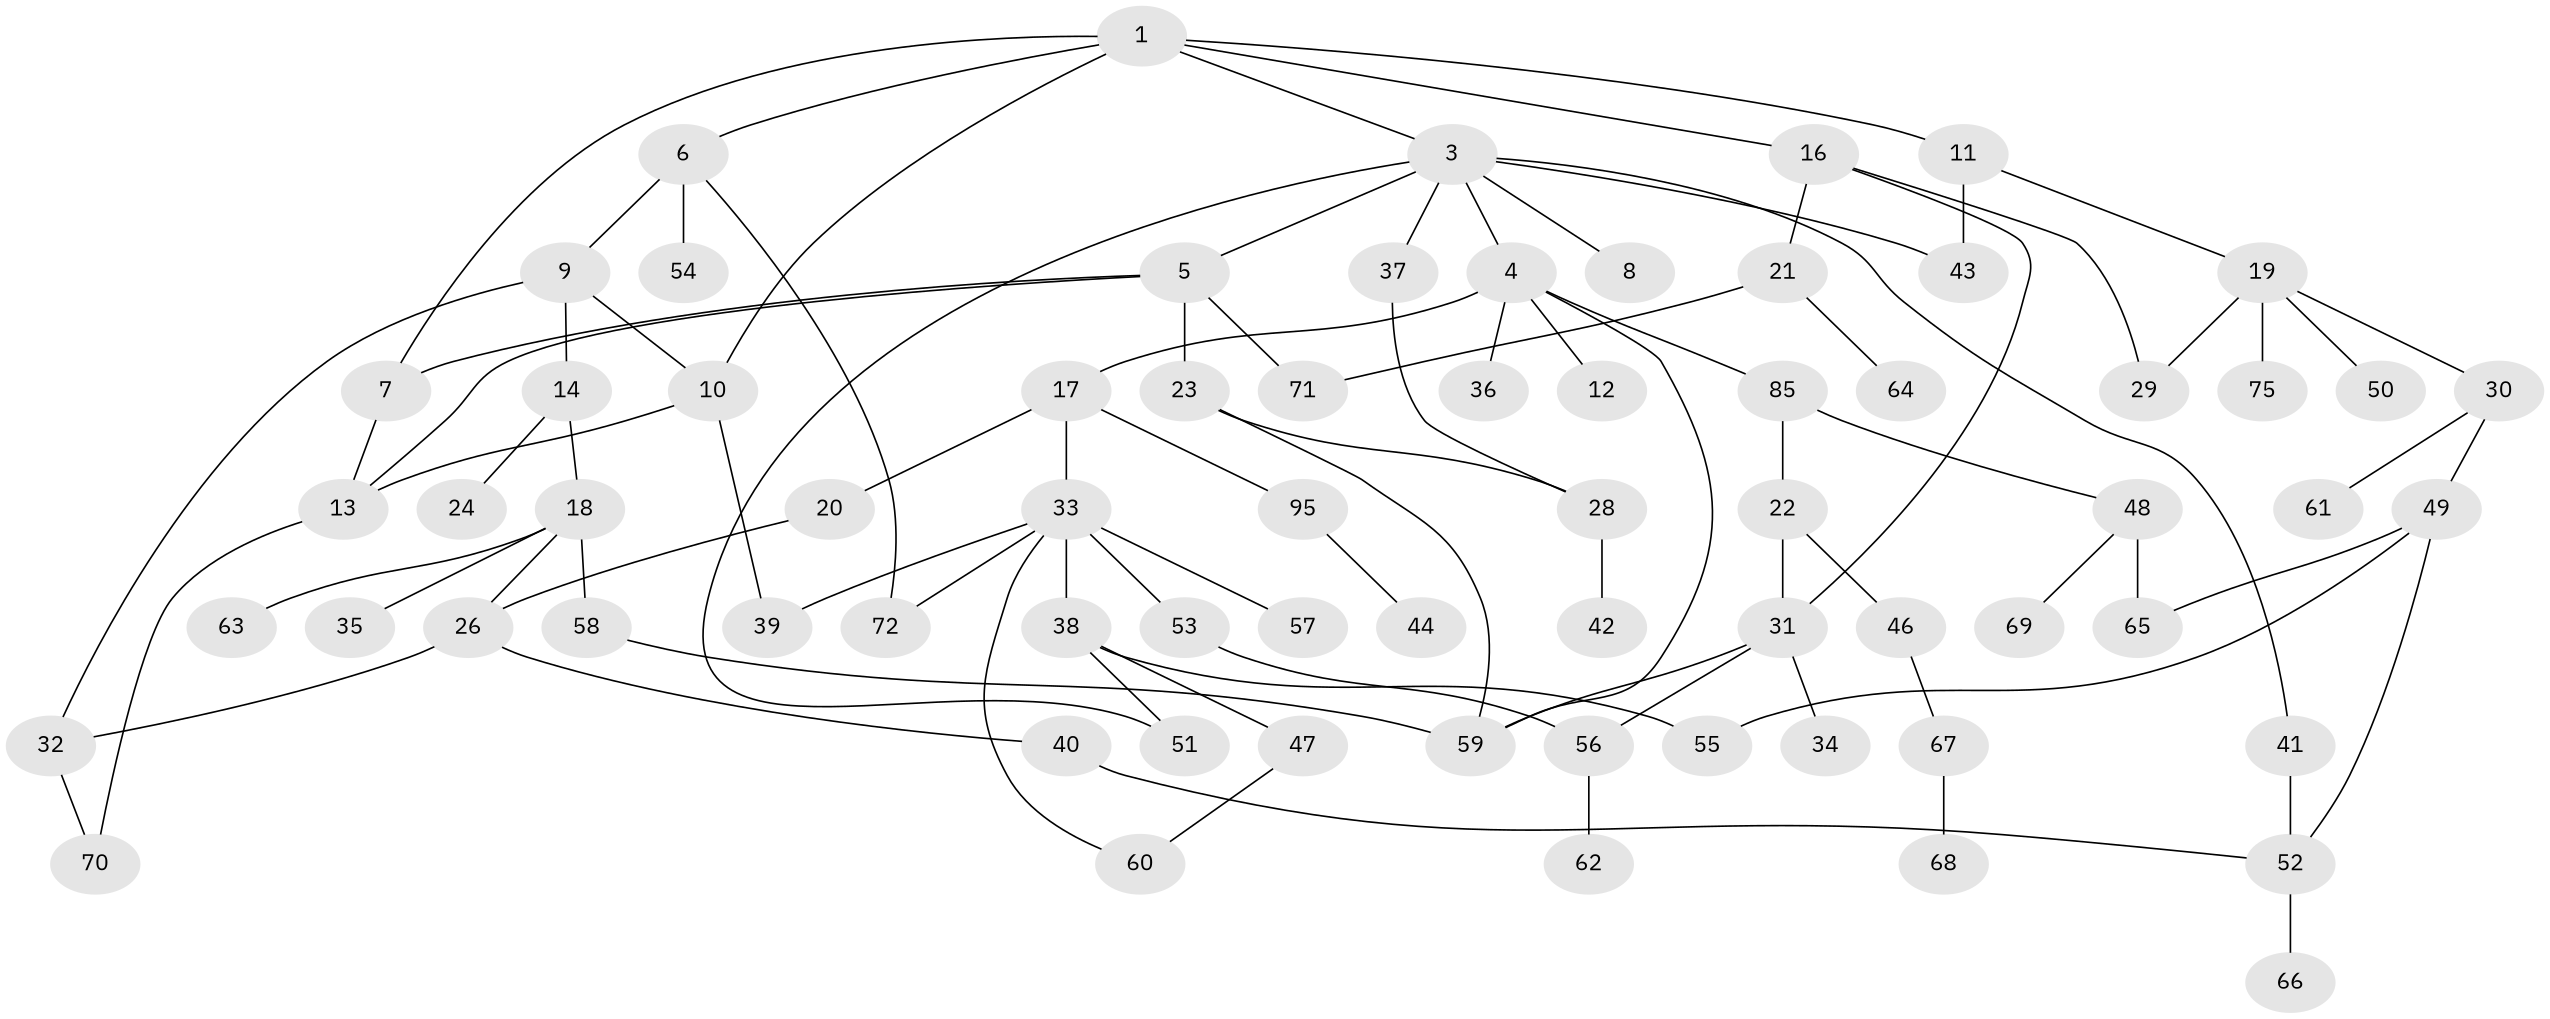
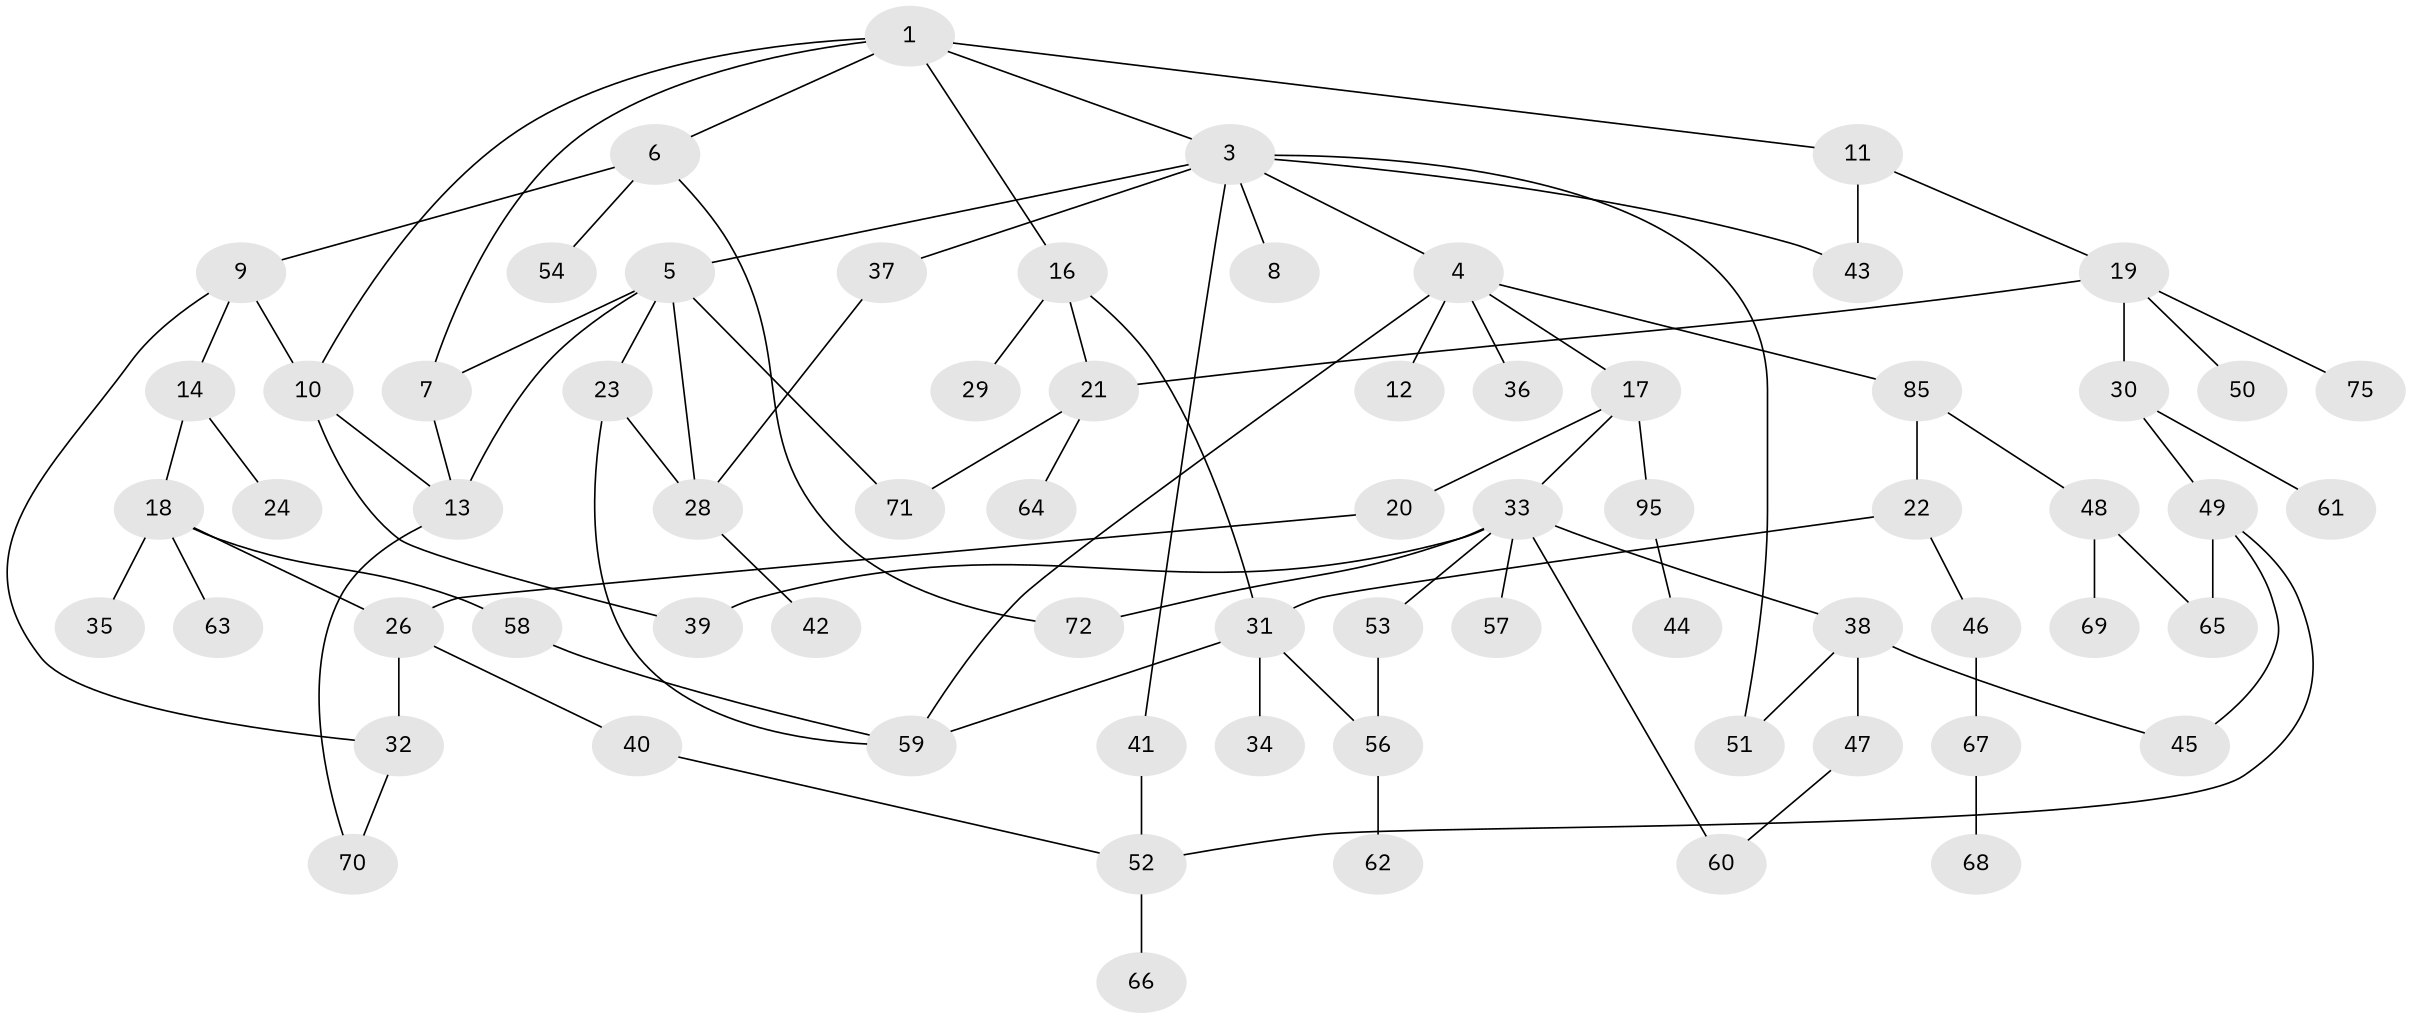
(2204, 332) -> (1609, 335)
none -> (684, 391)
(1707, 746) -> (2185, 746)
